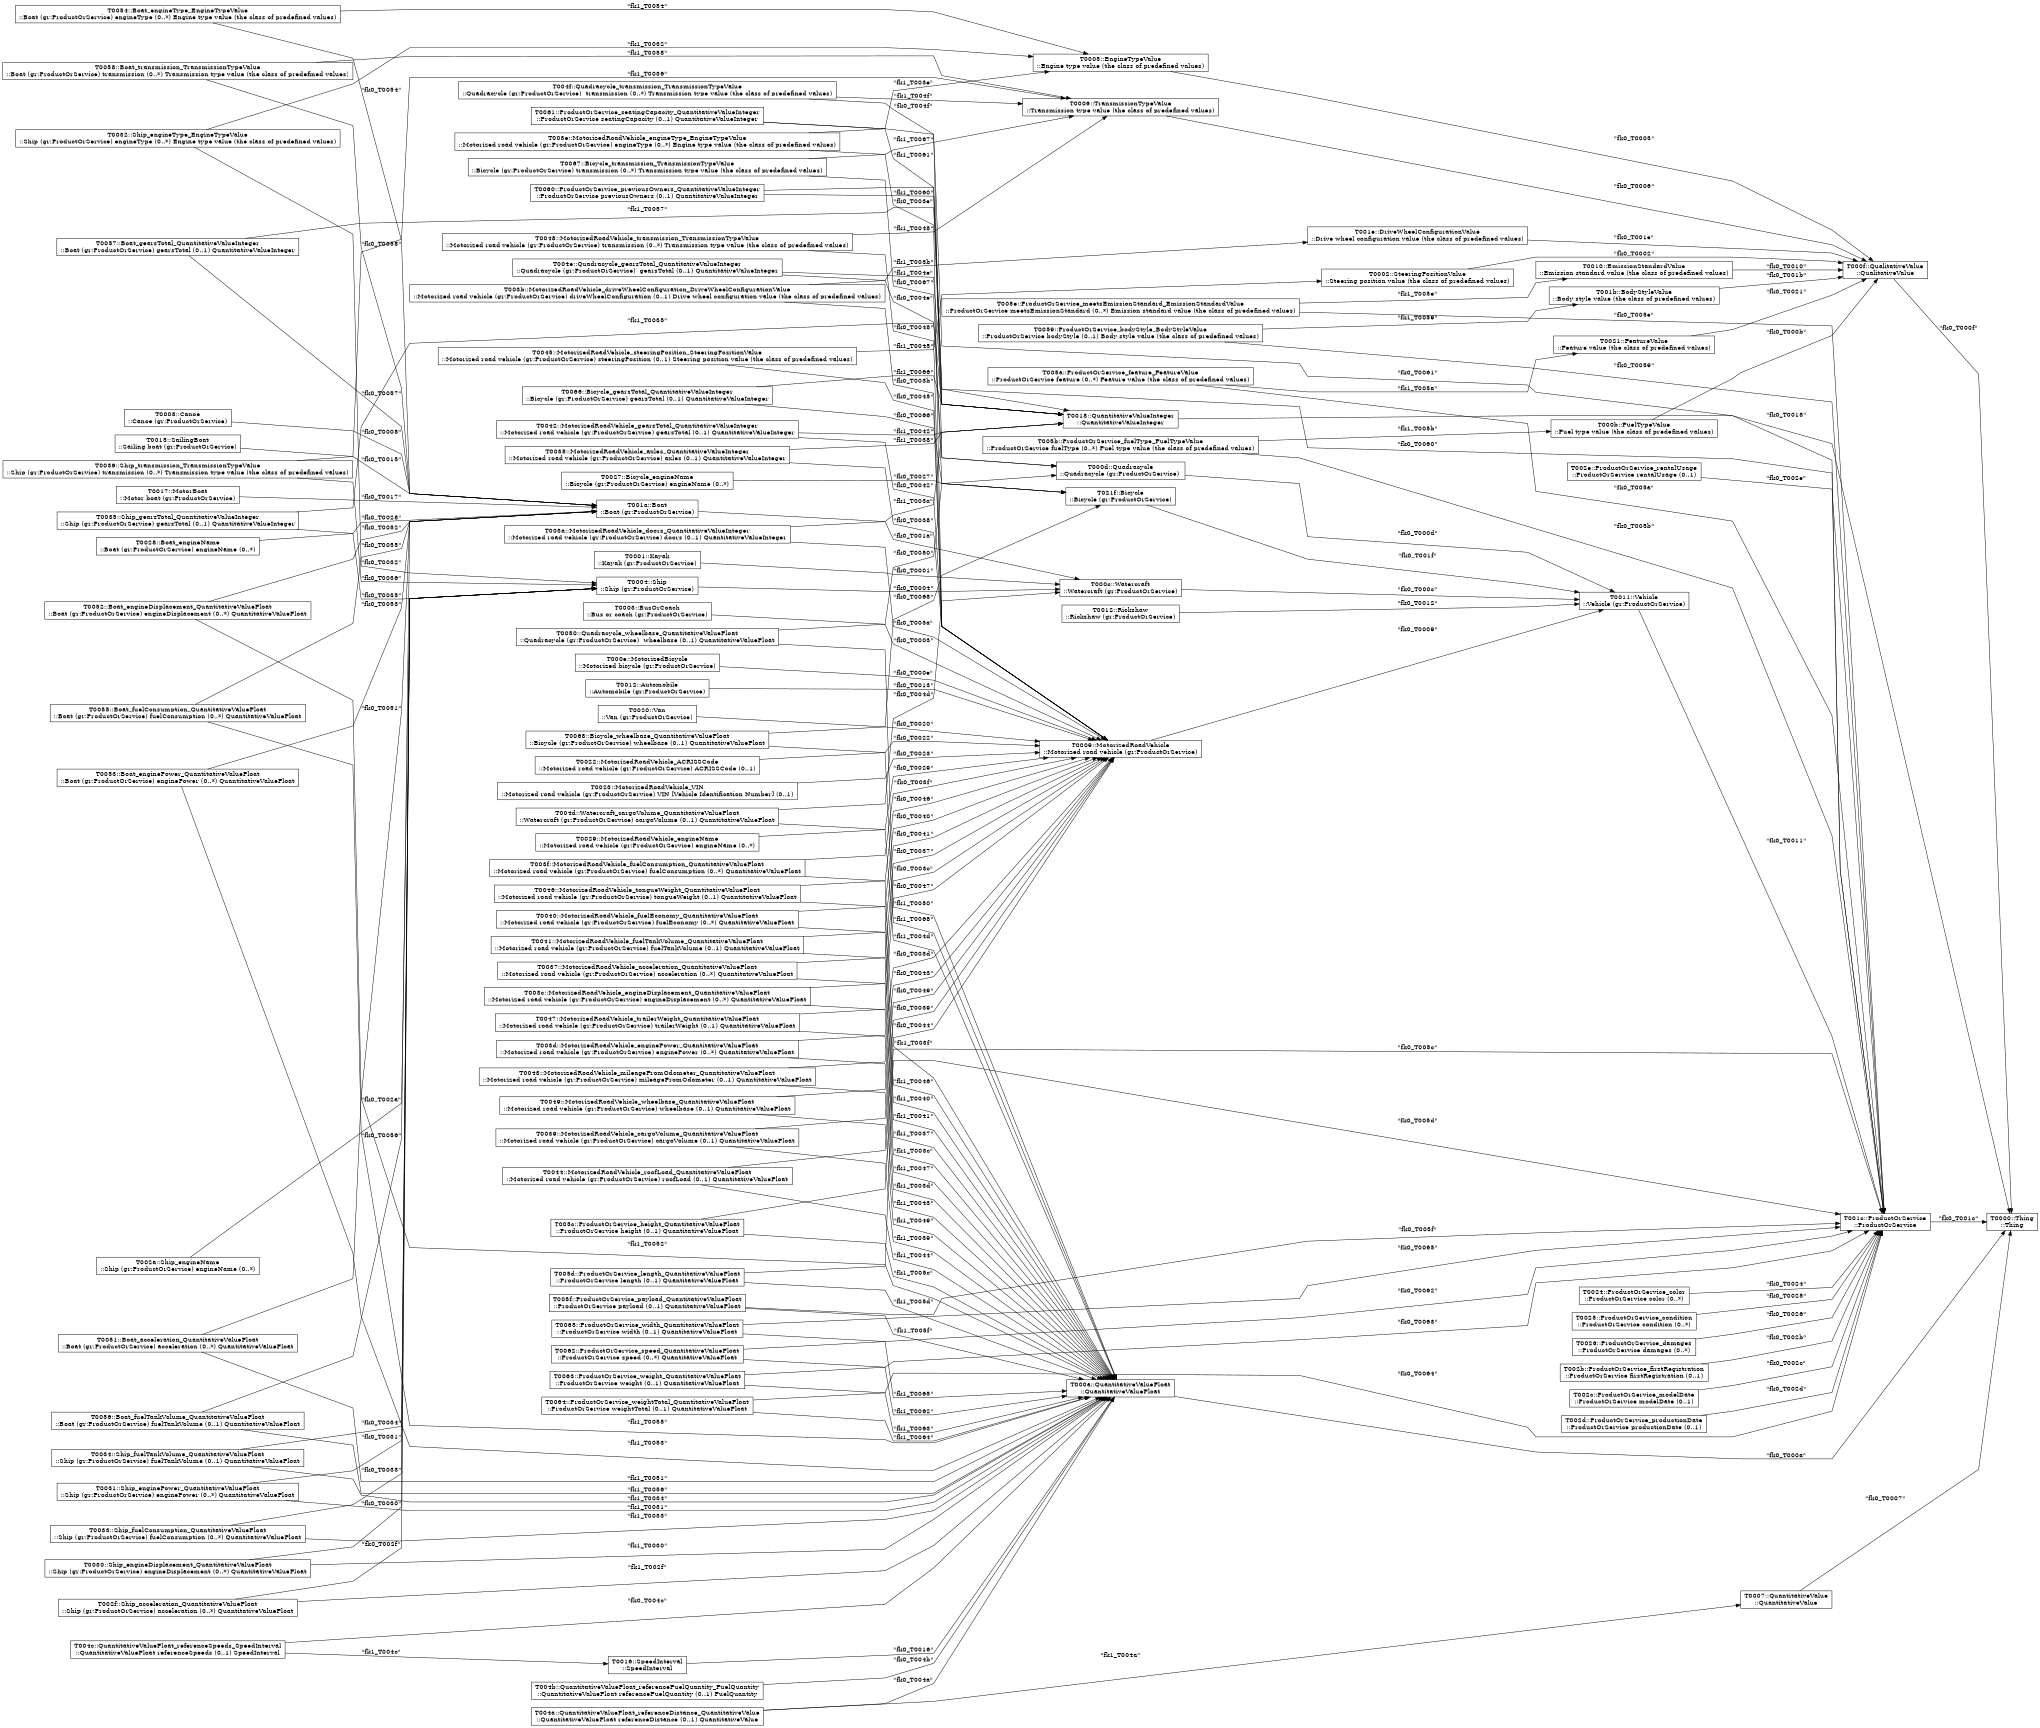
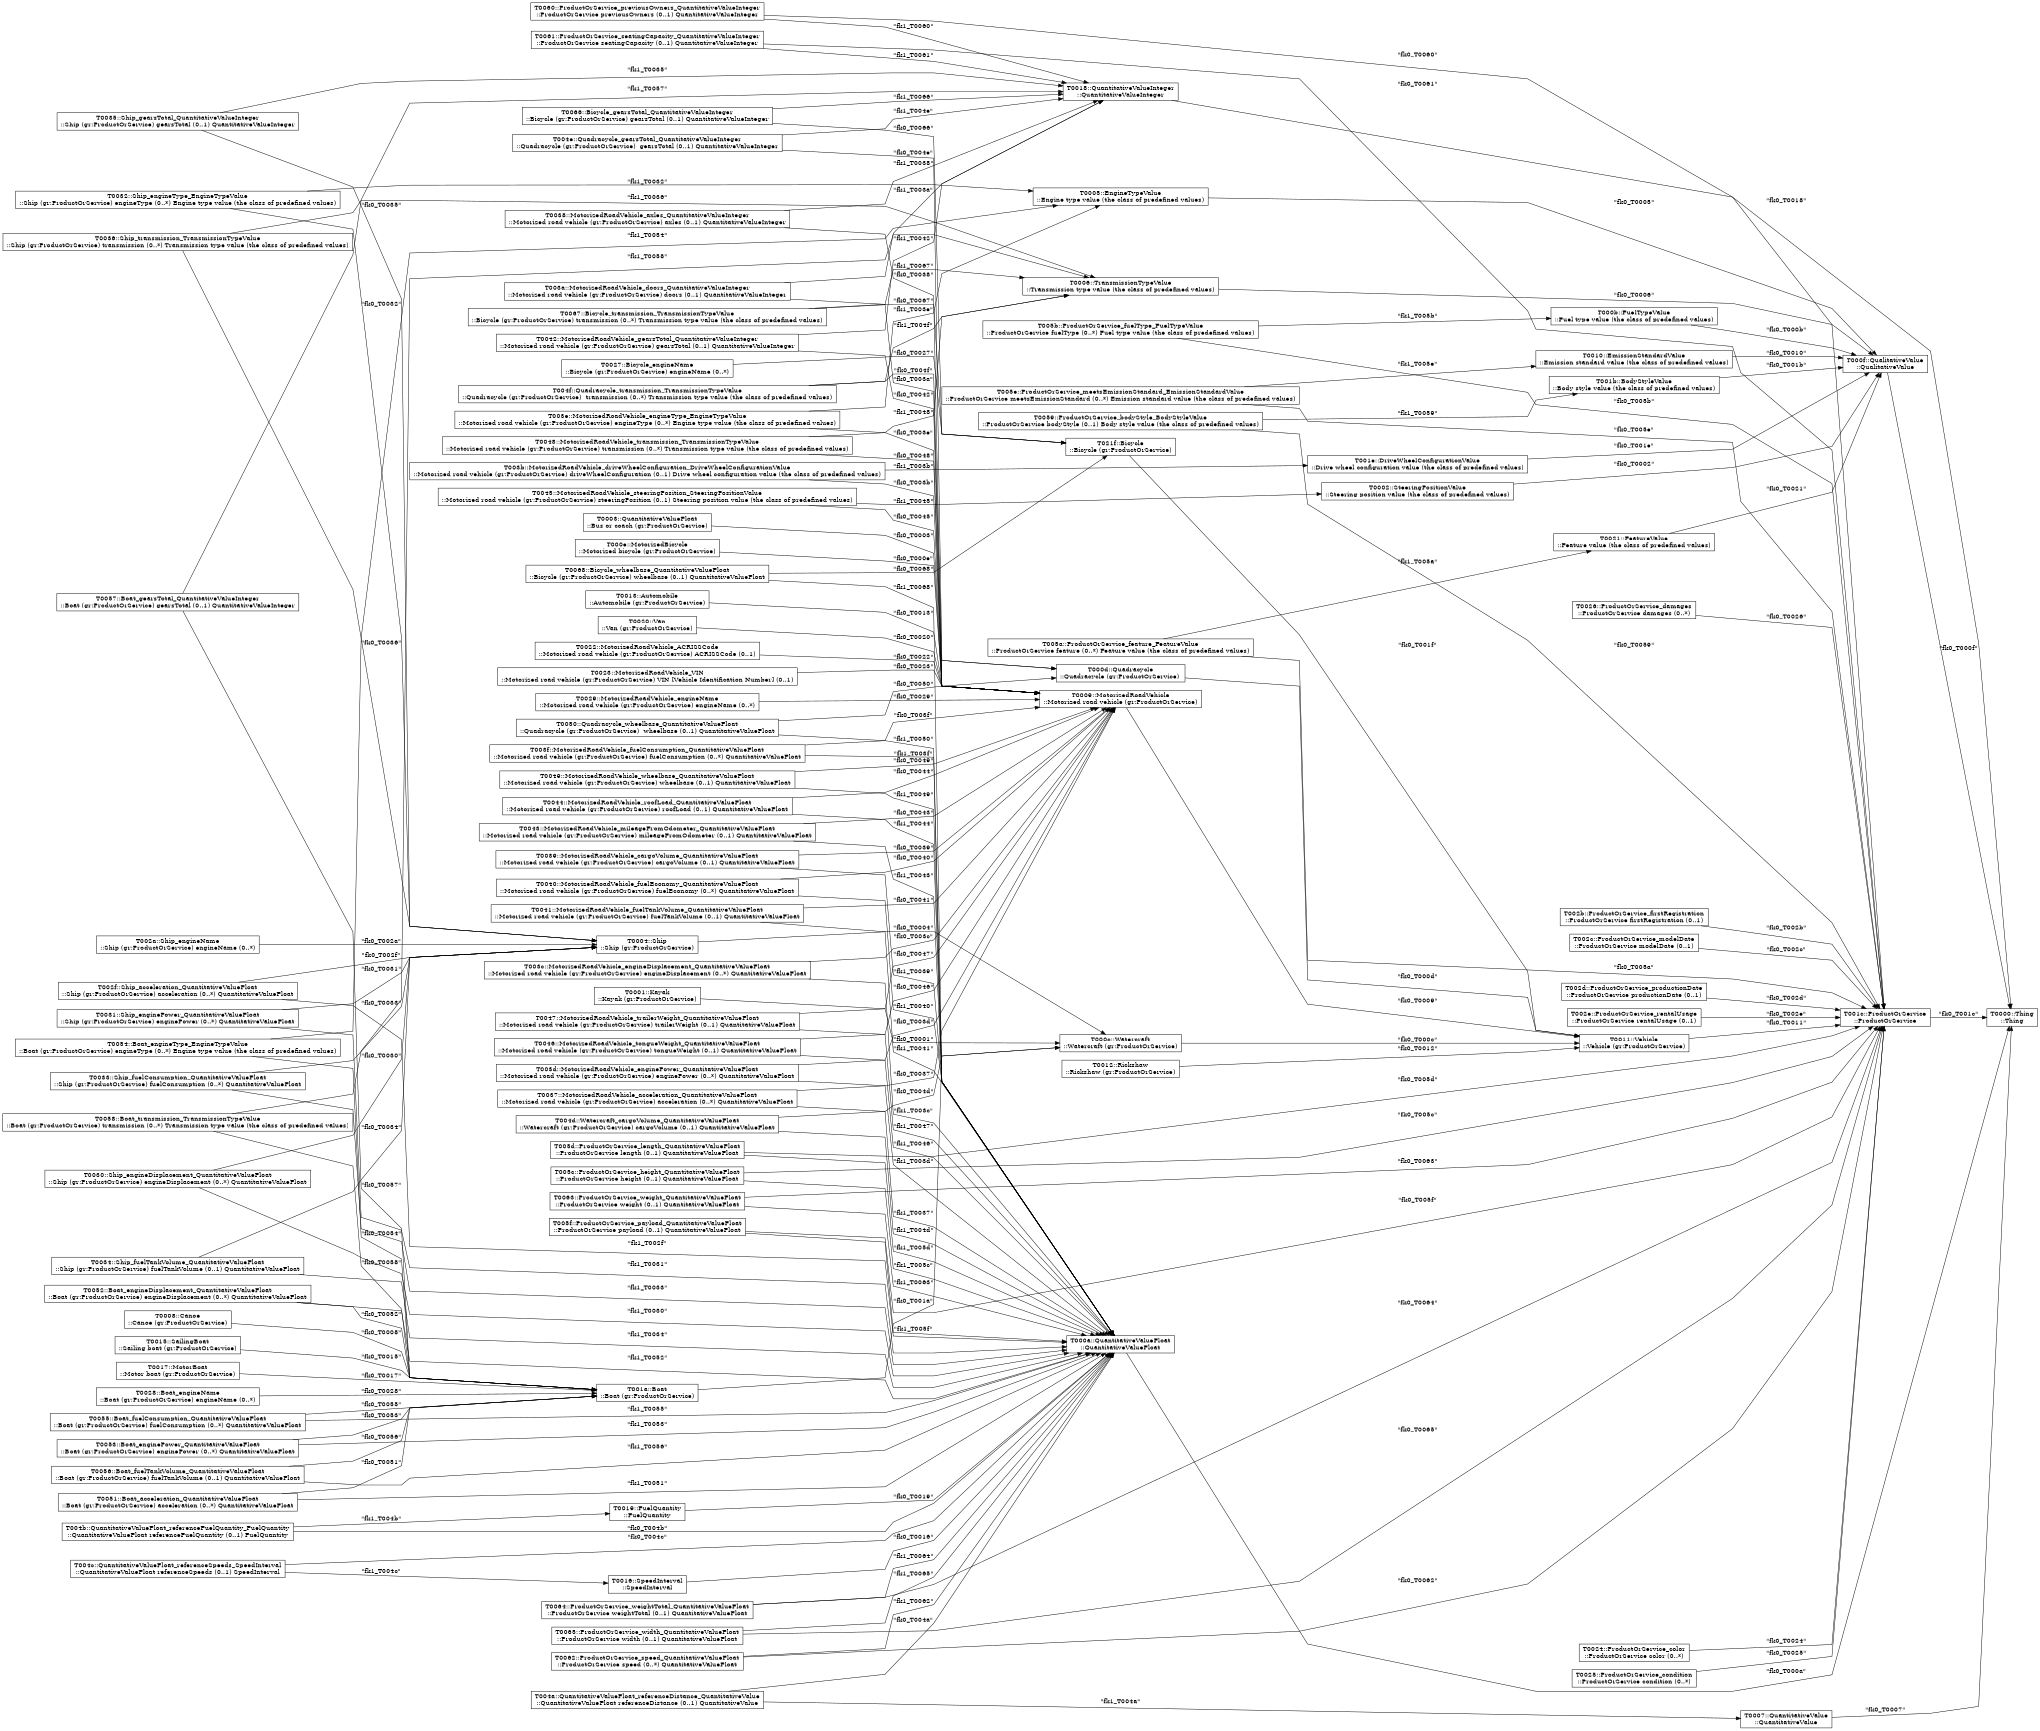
(647, 611) -> (647, 522)
(647, 688) -> (647, 600)
none -> (647, 1512)
